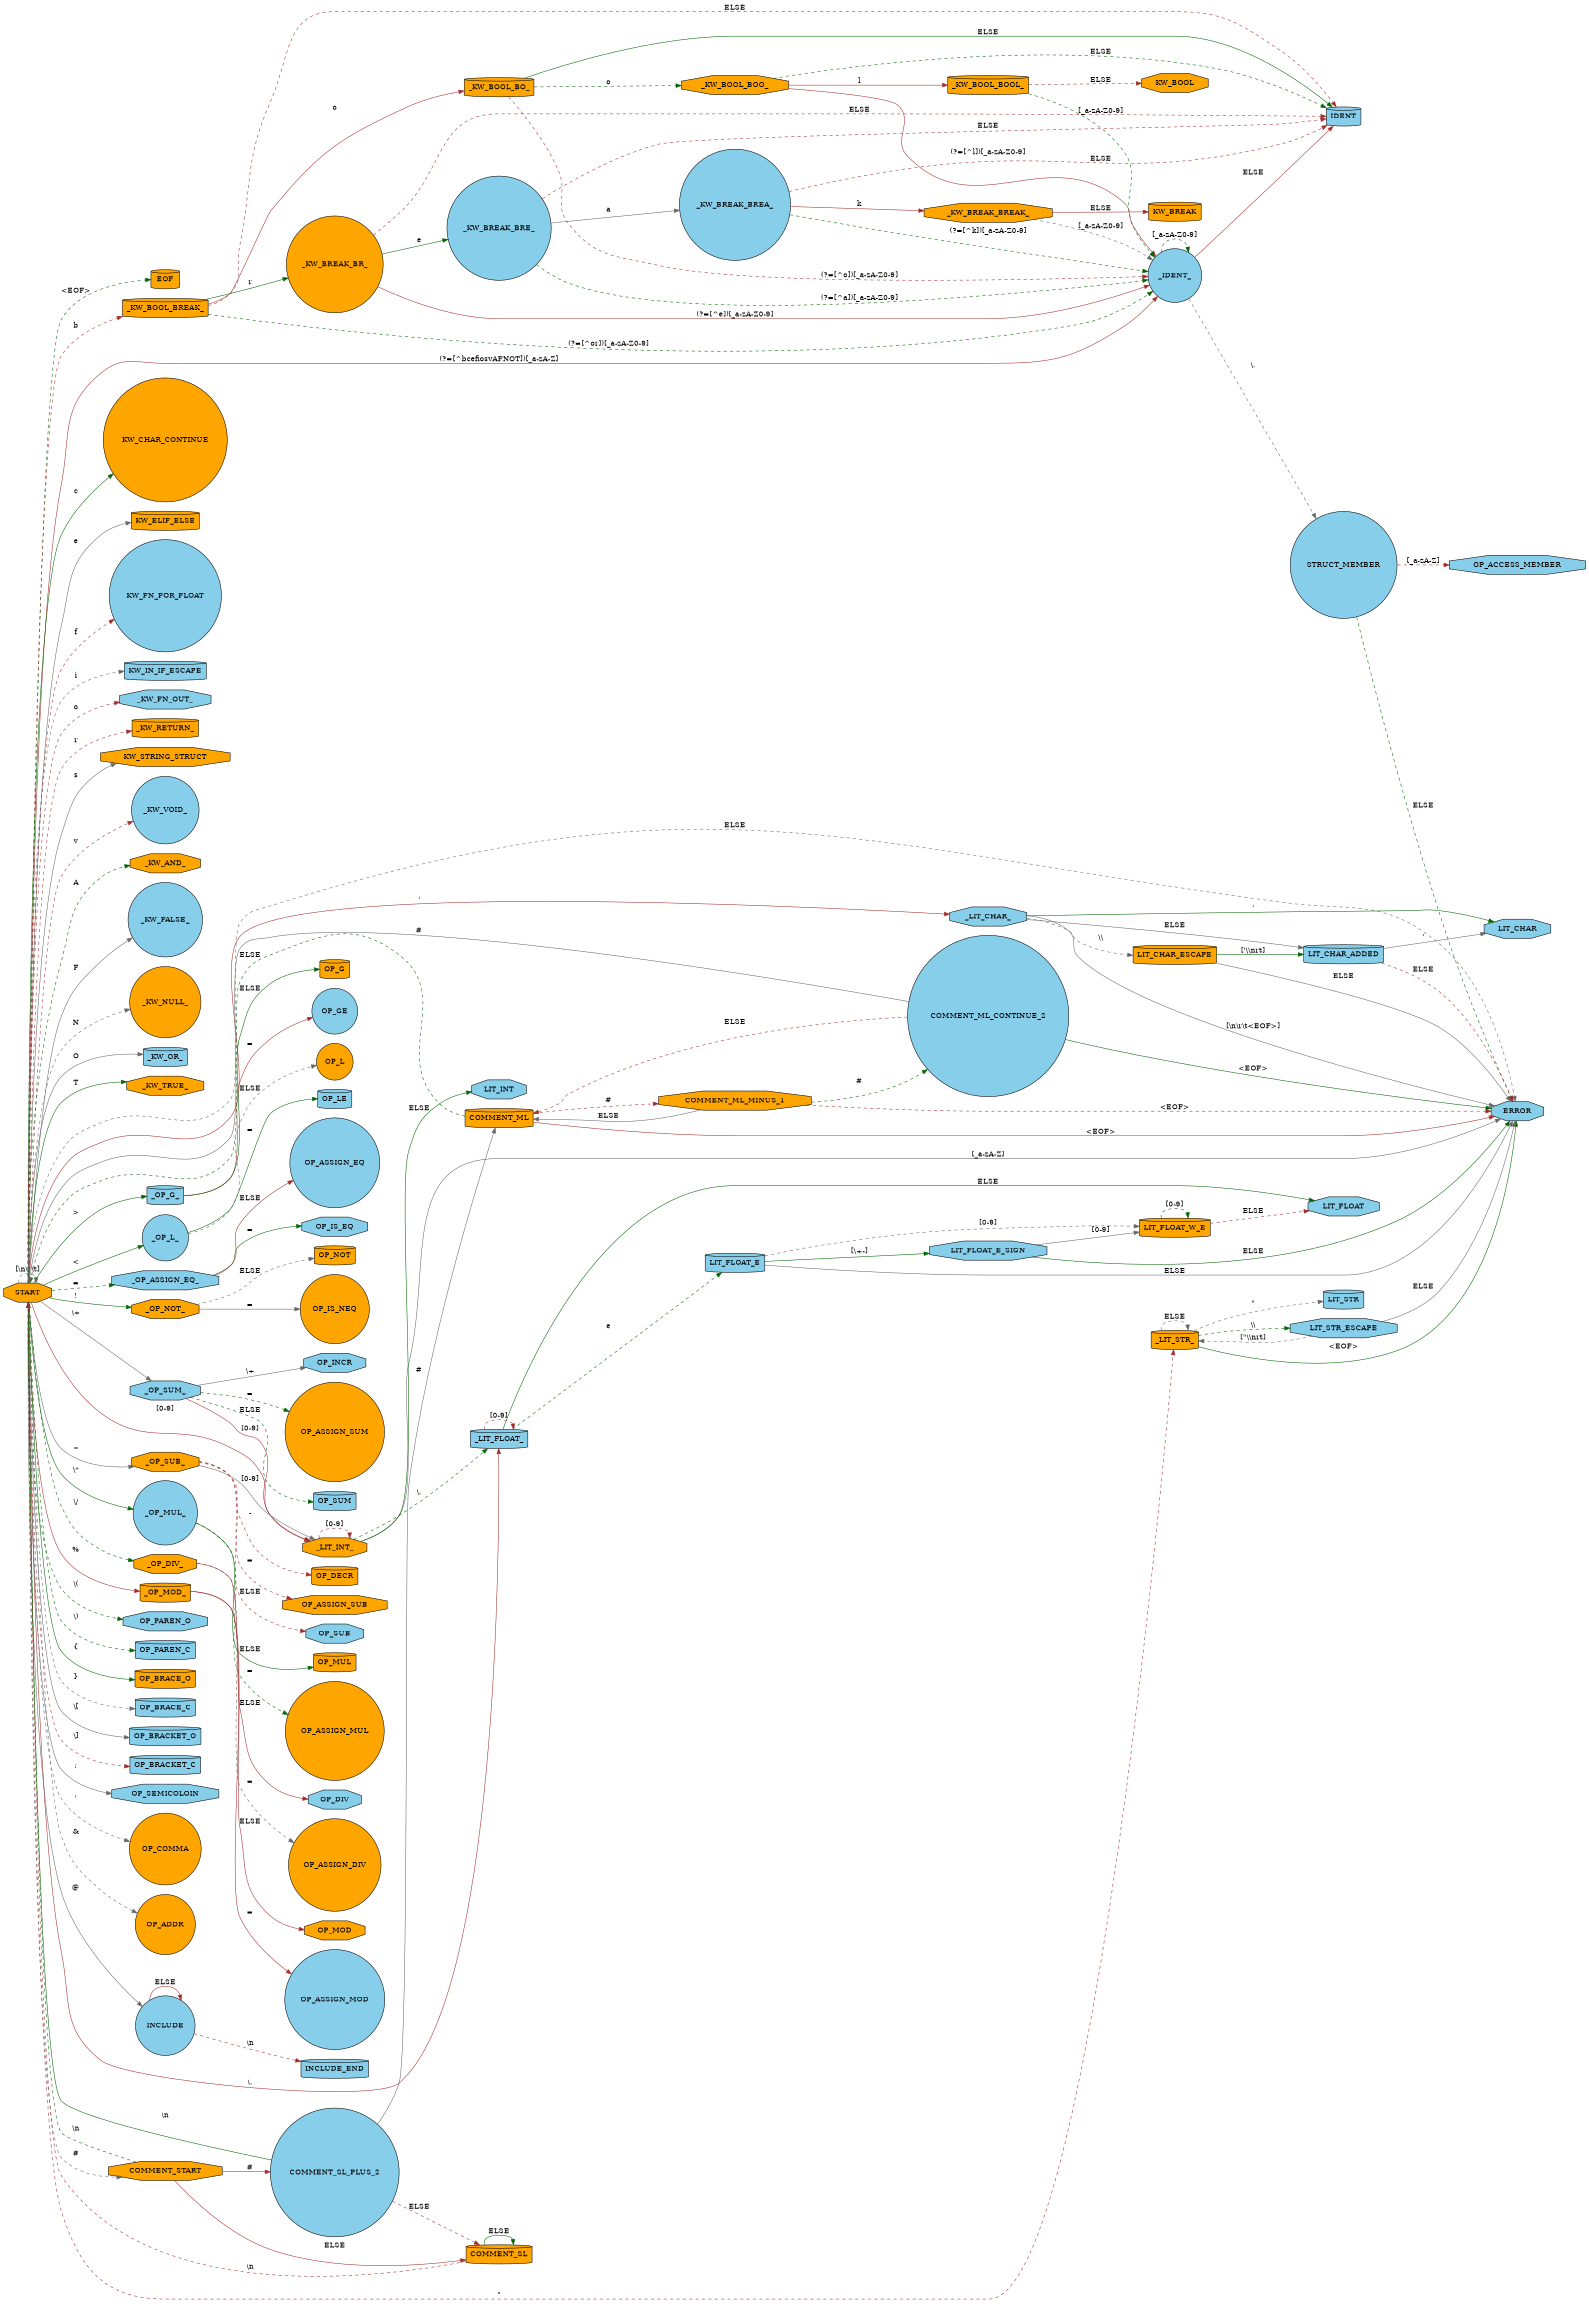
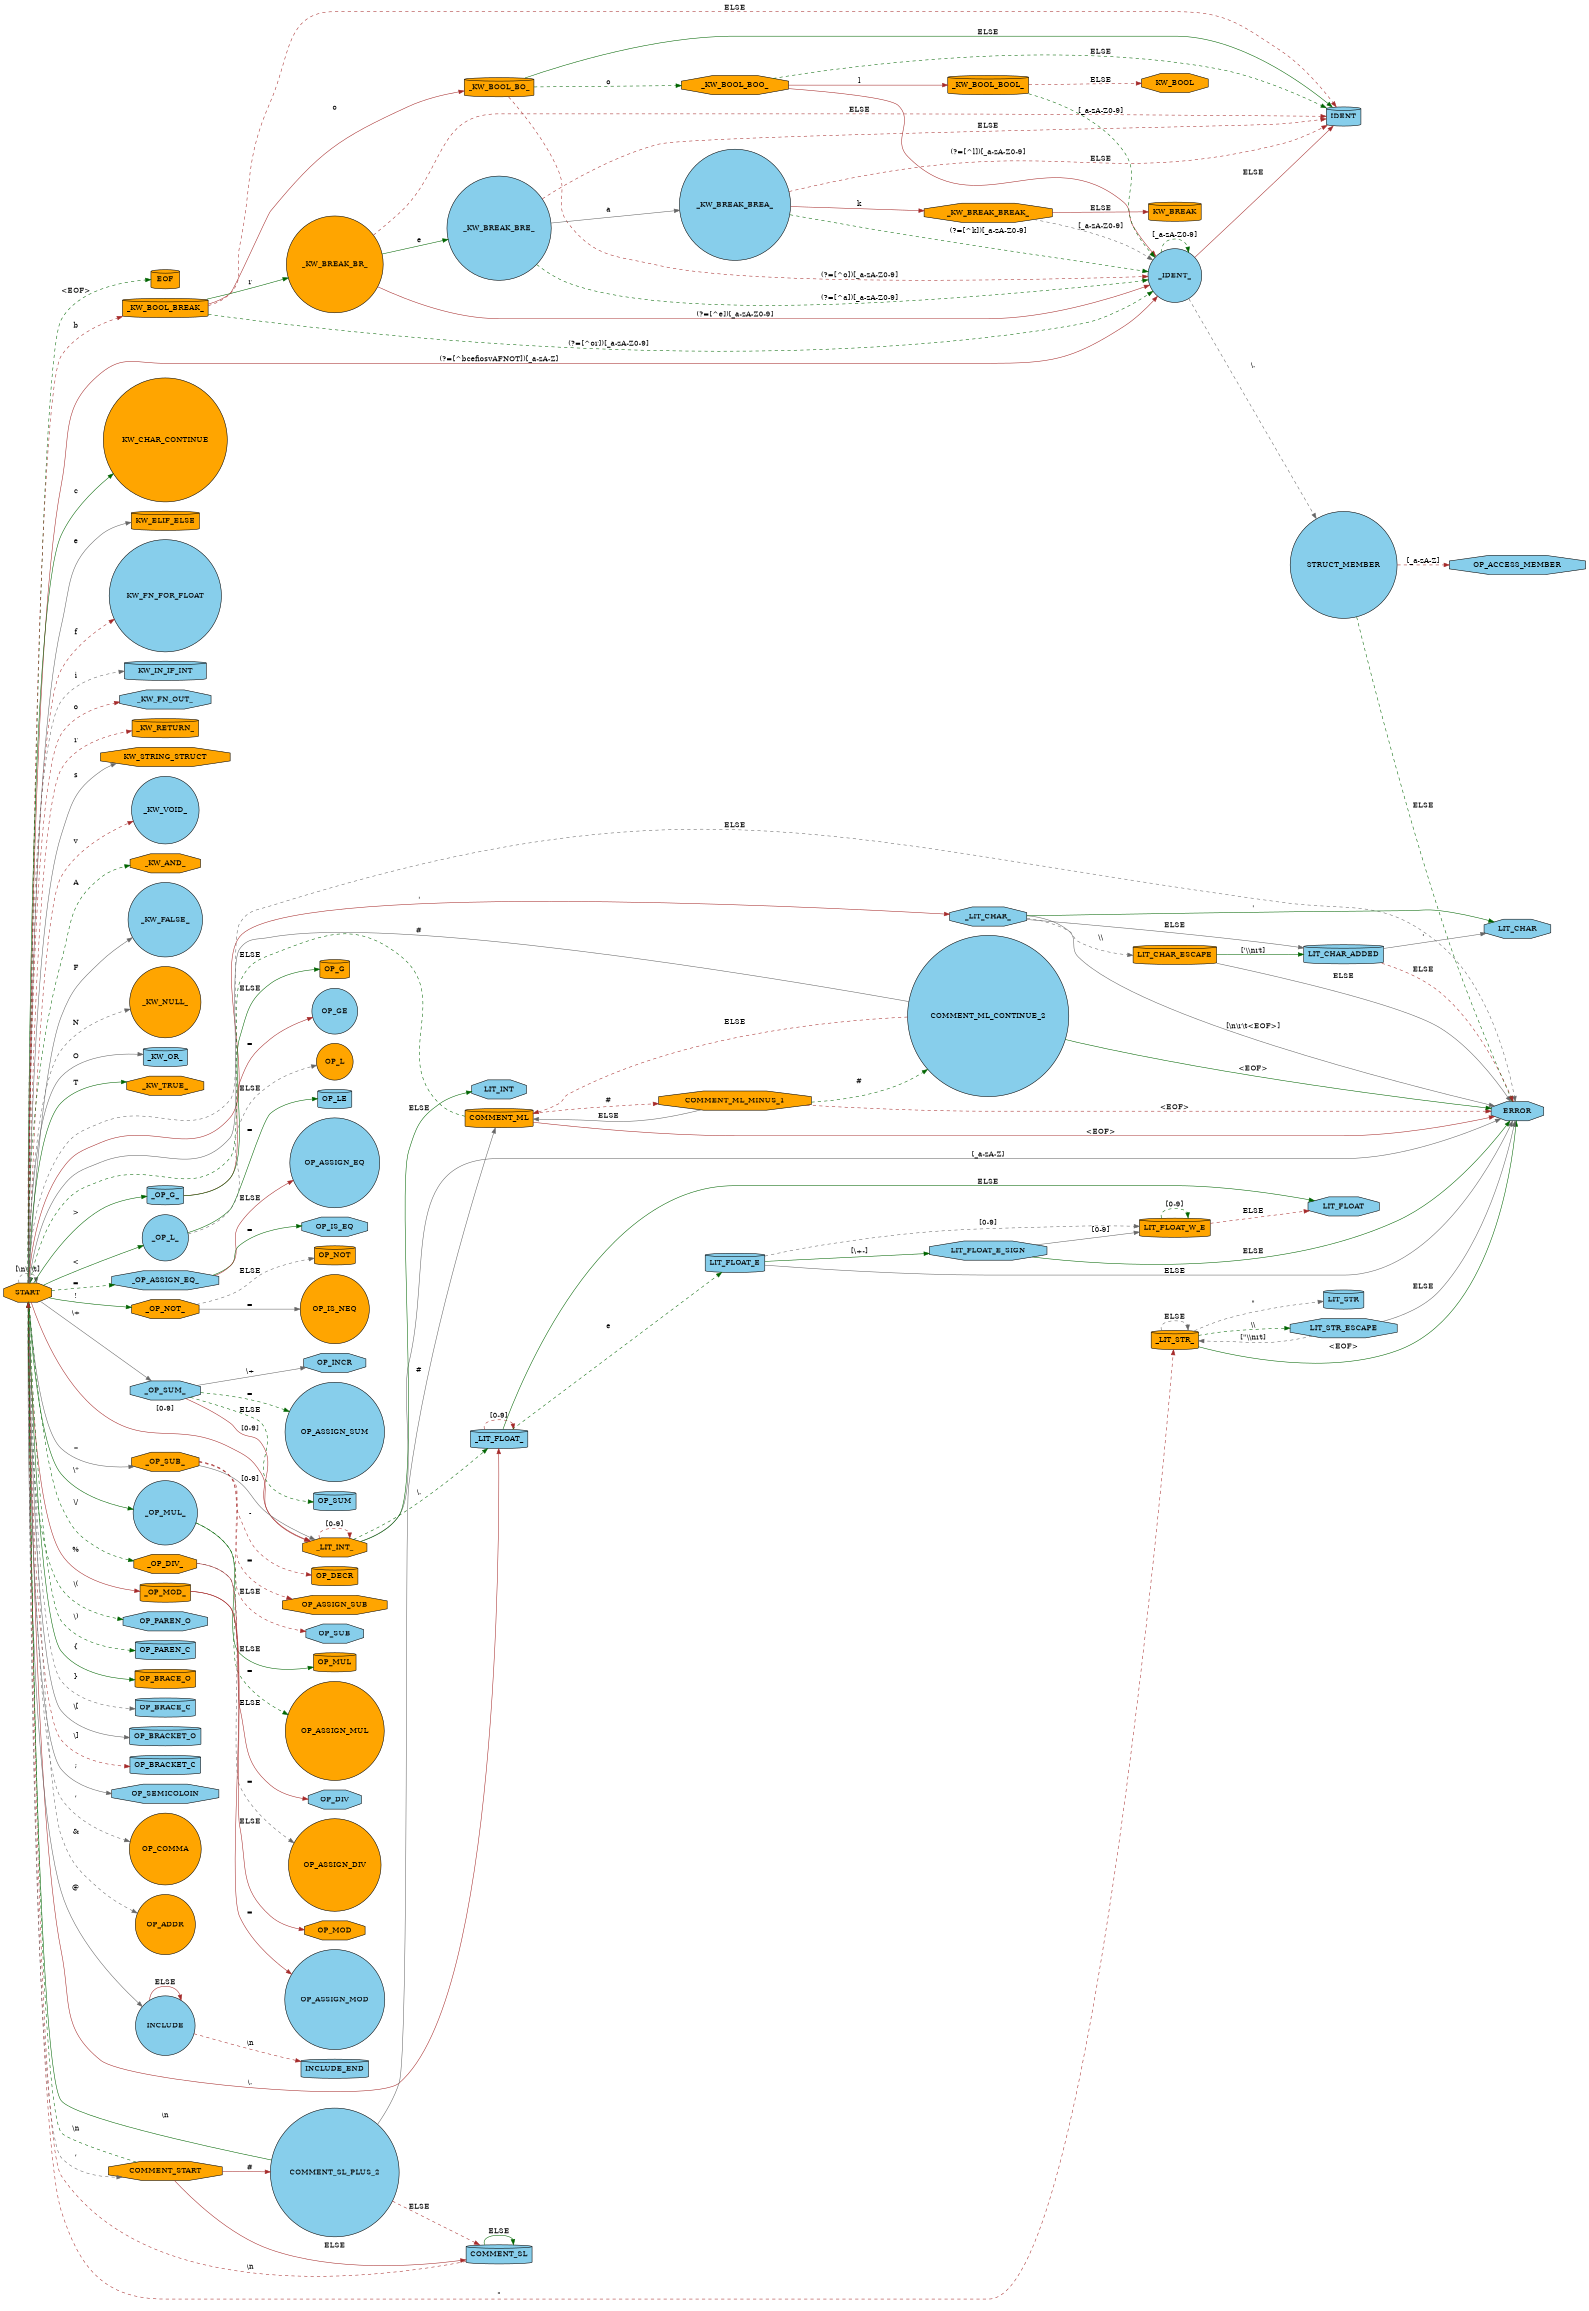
(165, 671) -> (165, 671)
(335, 1432) -> (335, 1432)
(76, 2154) -> (76, 2154)
(499, 2254) -> (499, 2254)
